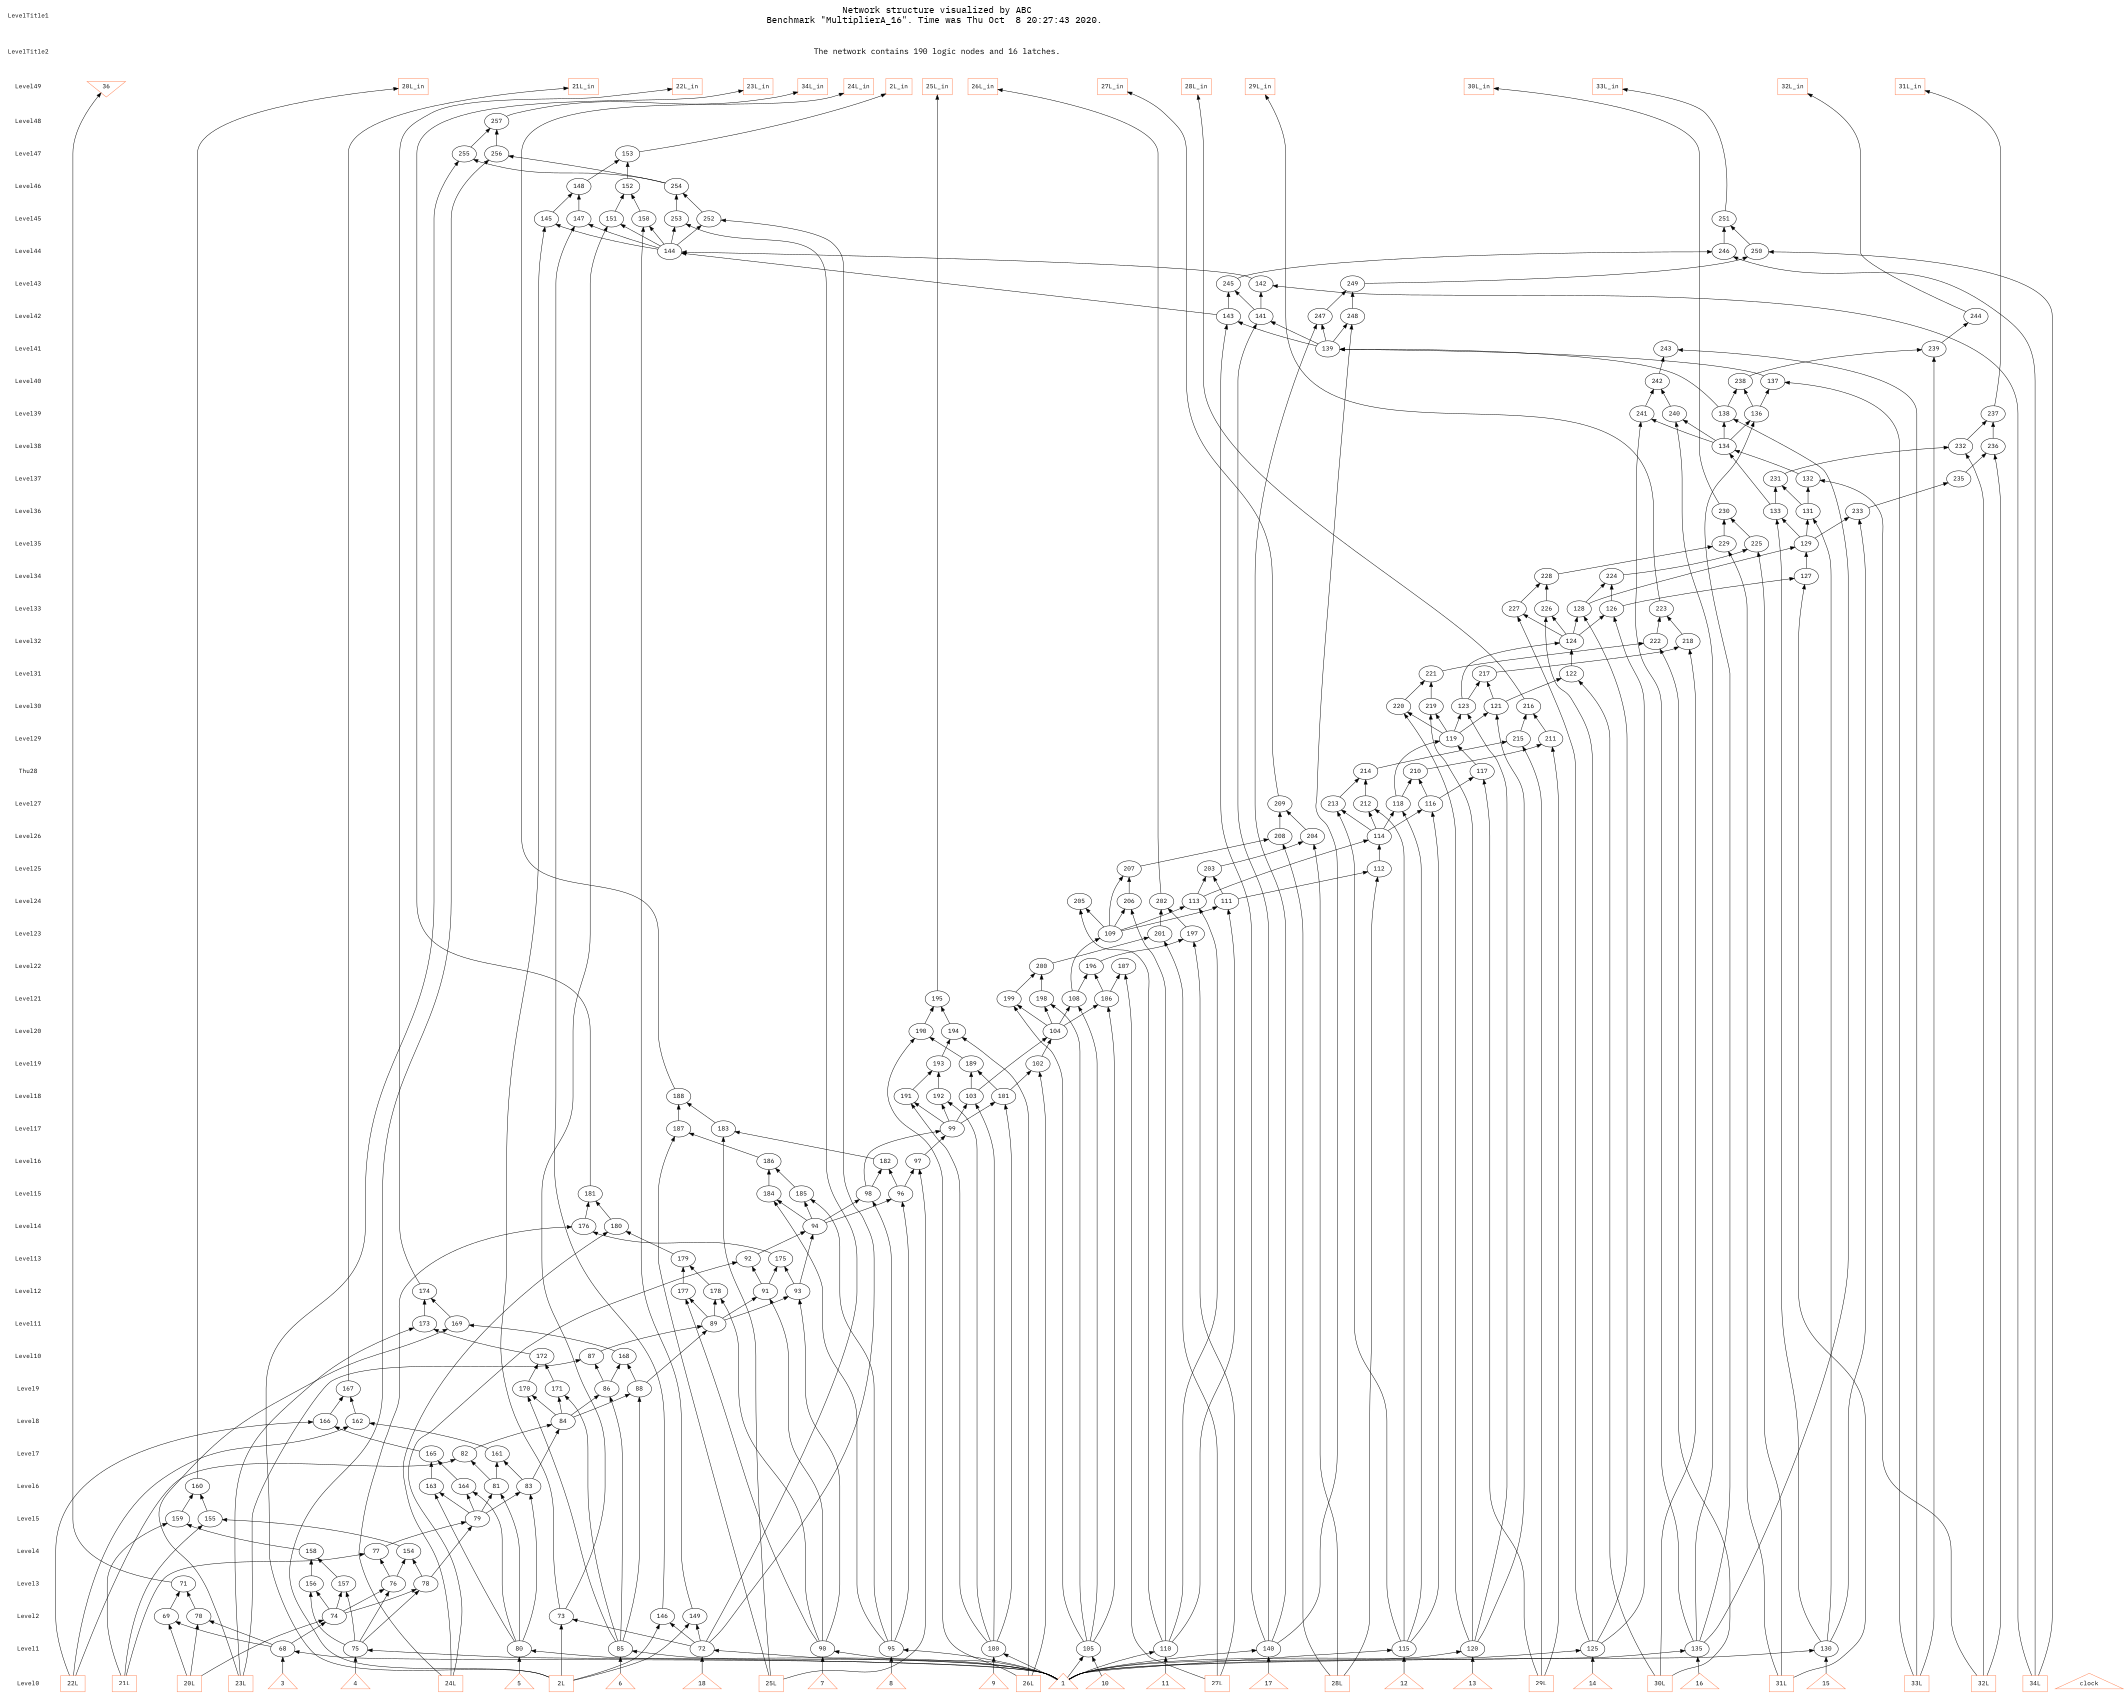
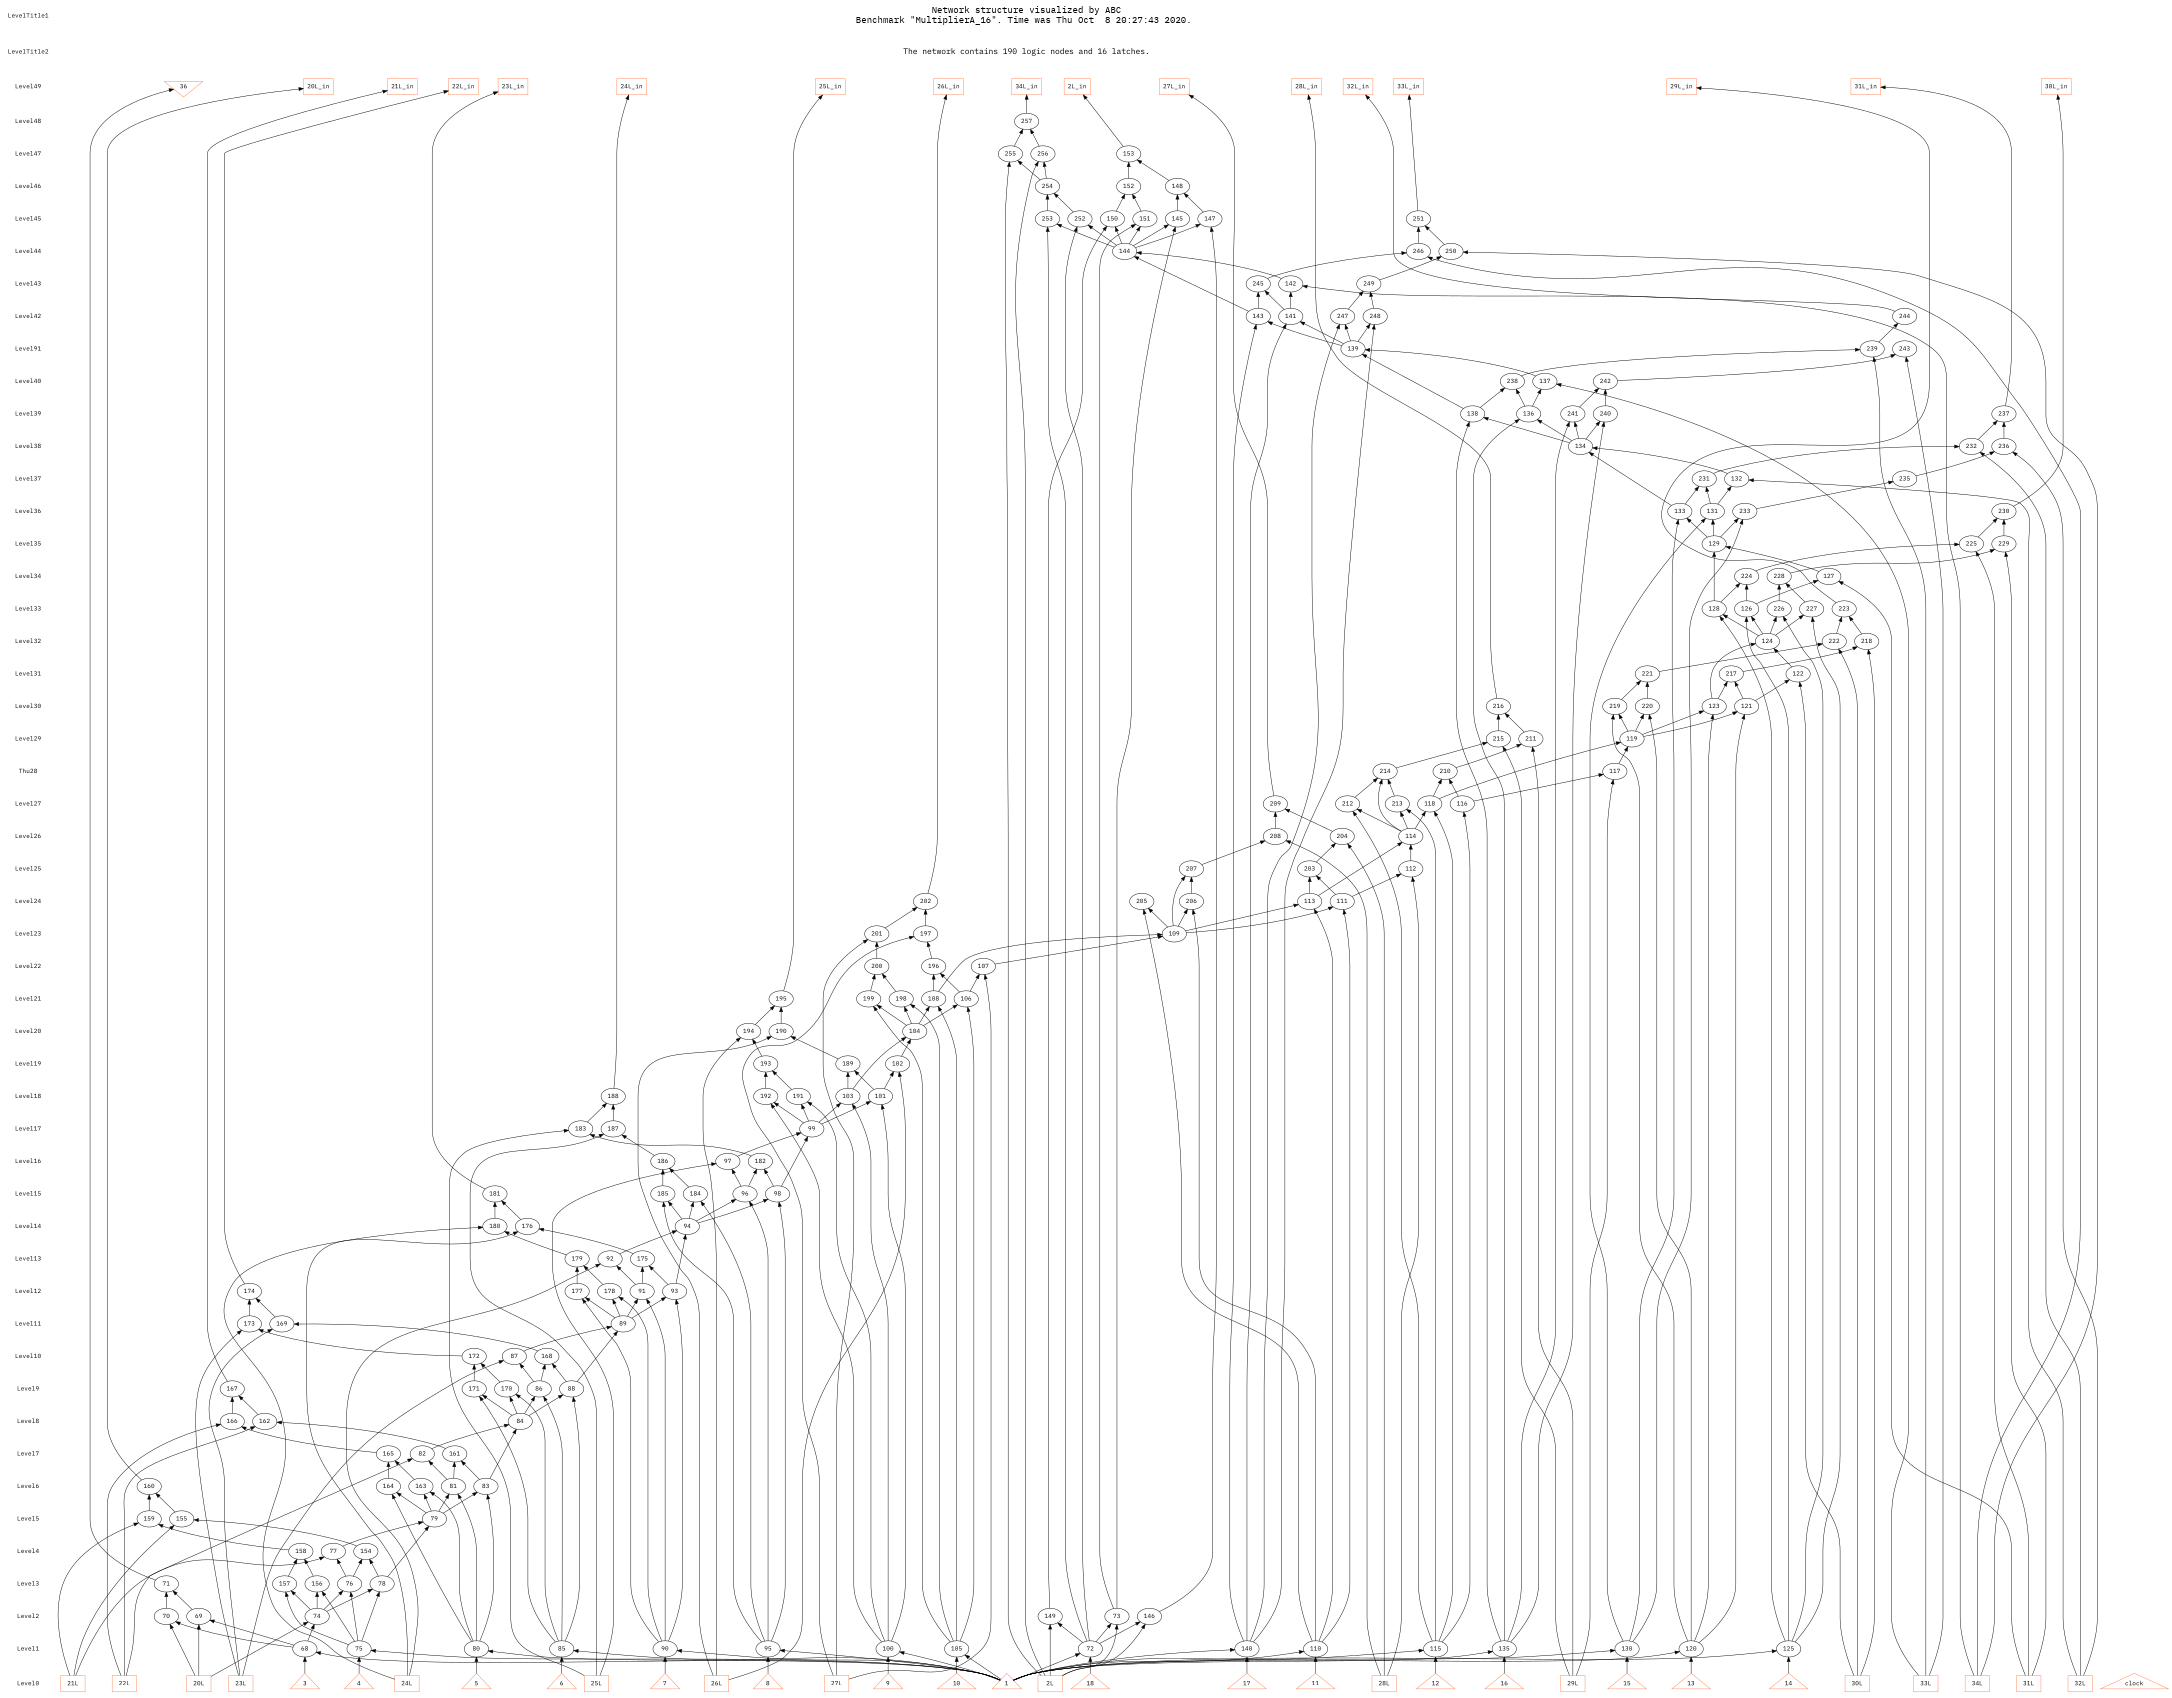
(28, 349) -> (28, 349)
(1403, 821) -> (1381, 812)
none -> (1077, 951)
